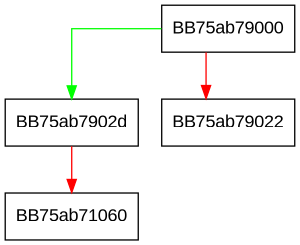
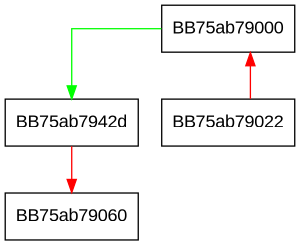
(206, 69) -> (250, 82)
(72, 123) -> (72, 123)
(72, 216) -> (72, 216)
